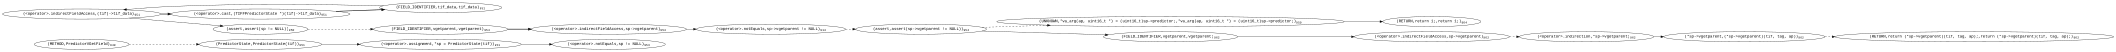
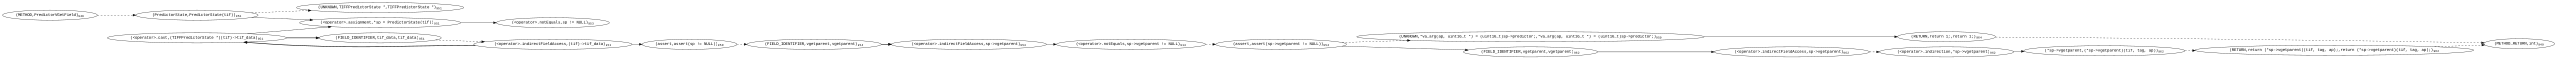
(255, 5) -> (459, 41)
none -> (380, 8)
none -> (288, 30)
none -> (2519, 44)
